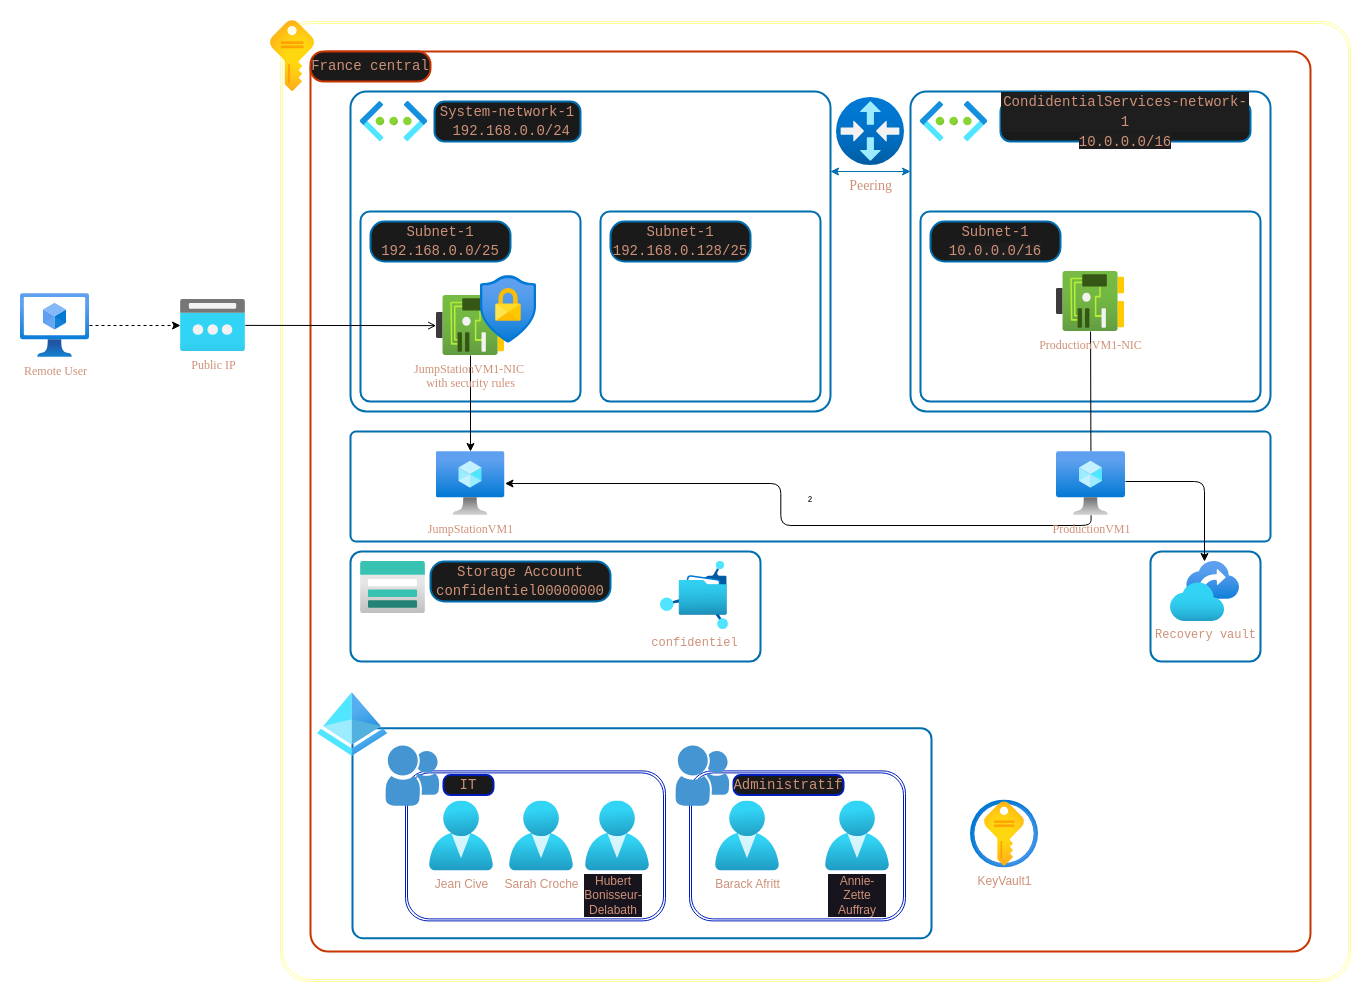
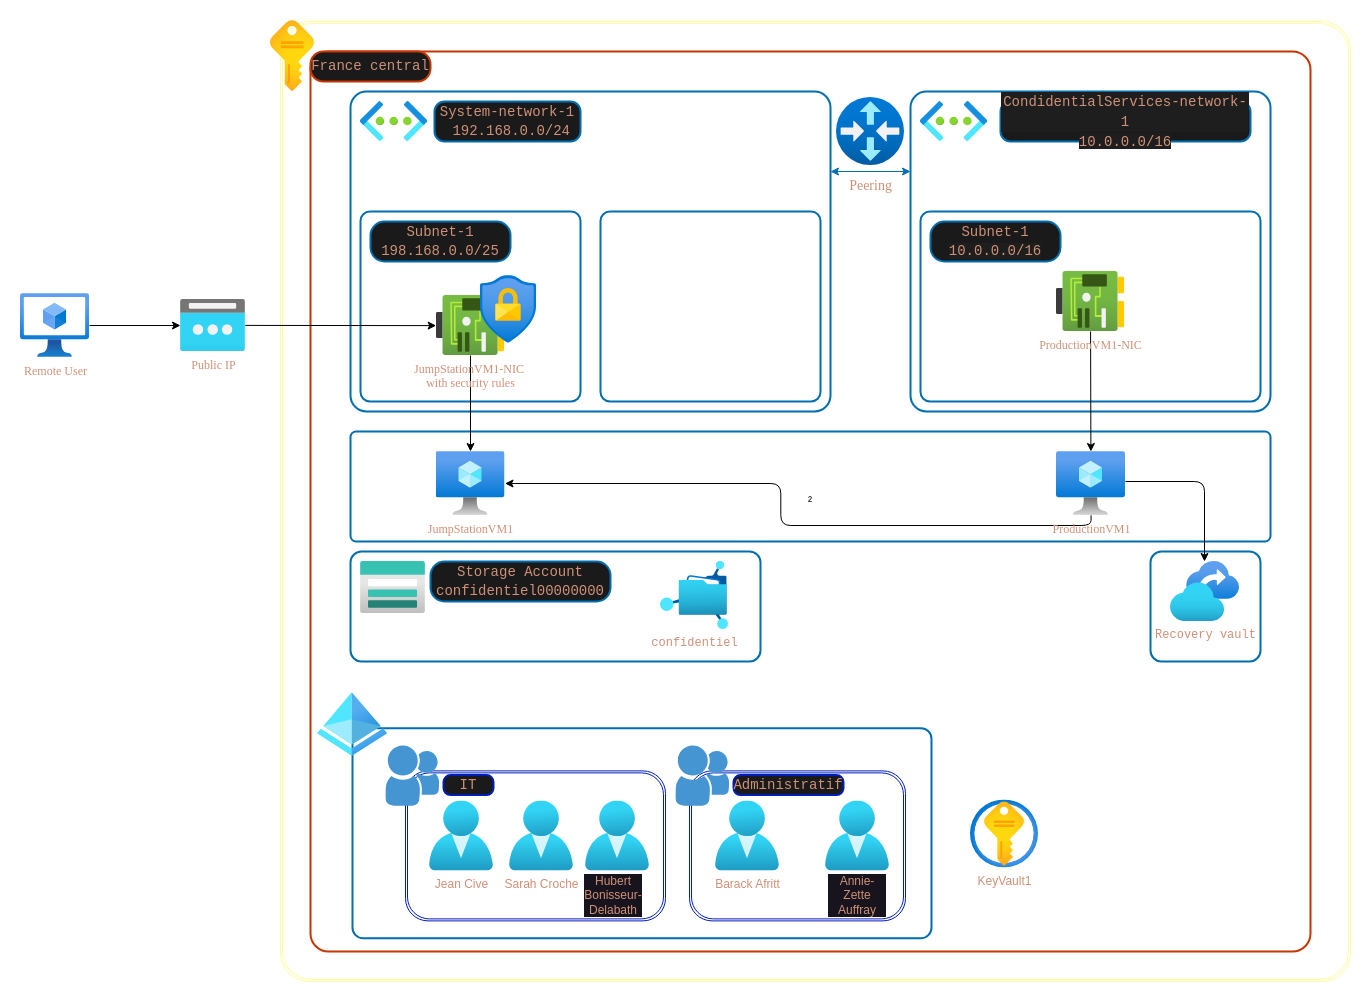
(441, 242) -> (441, 242)
(681, 242) -> none
(132, 326) -> (132, 326)
(429, 326) -> (428, 326)
(1091, 446) -> (1091, 443)
